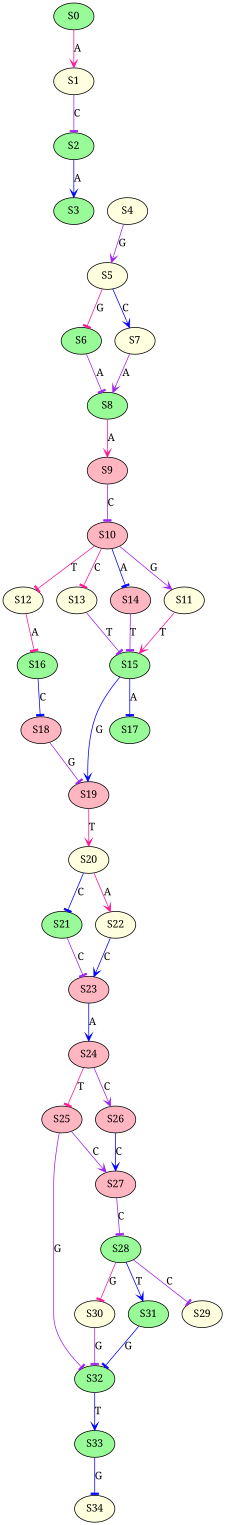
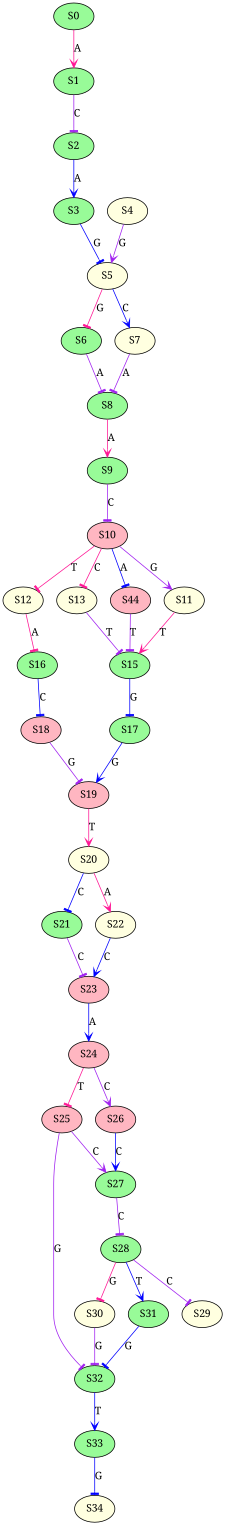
(74, 81) -> (74, 81)
none -> (90, 242)
(122, 371) -> (122, 371)
(107, 471) -> (107, 471)
(131, 600) -> (131, 600)
(134, 698) -> (134, 698)
(94, 722) -> (111, 760)
(116, 1184) -> (116, 1184)
